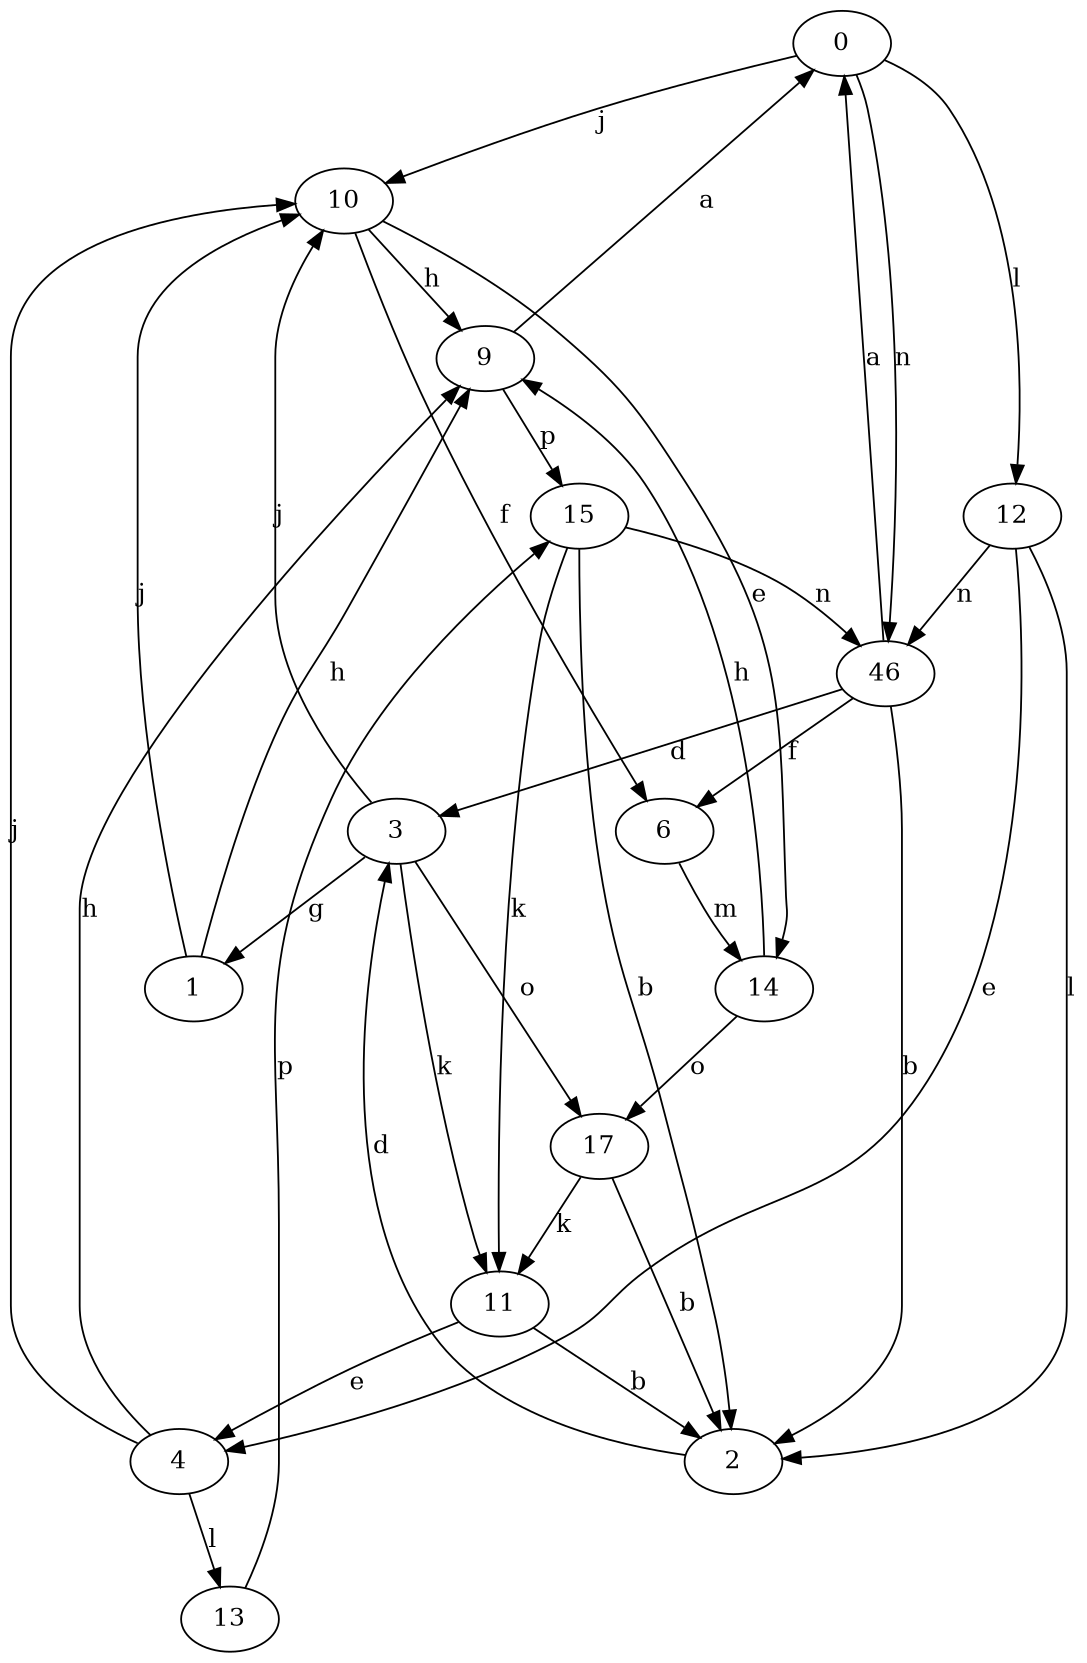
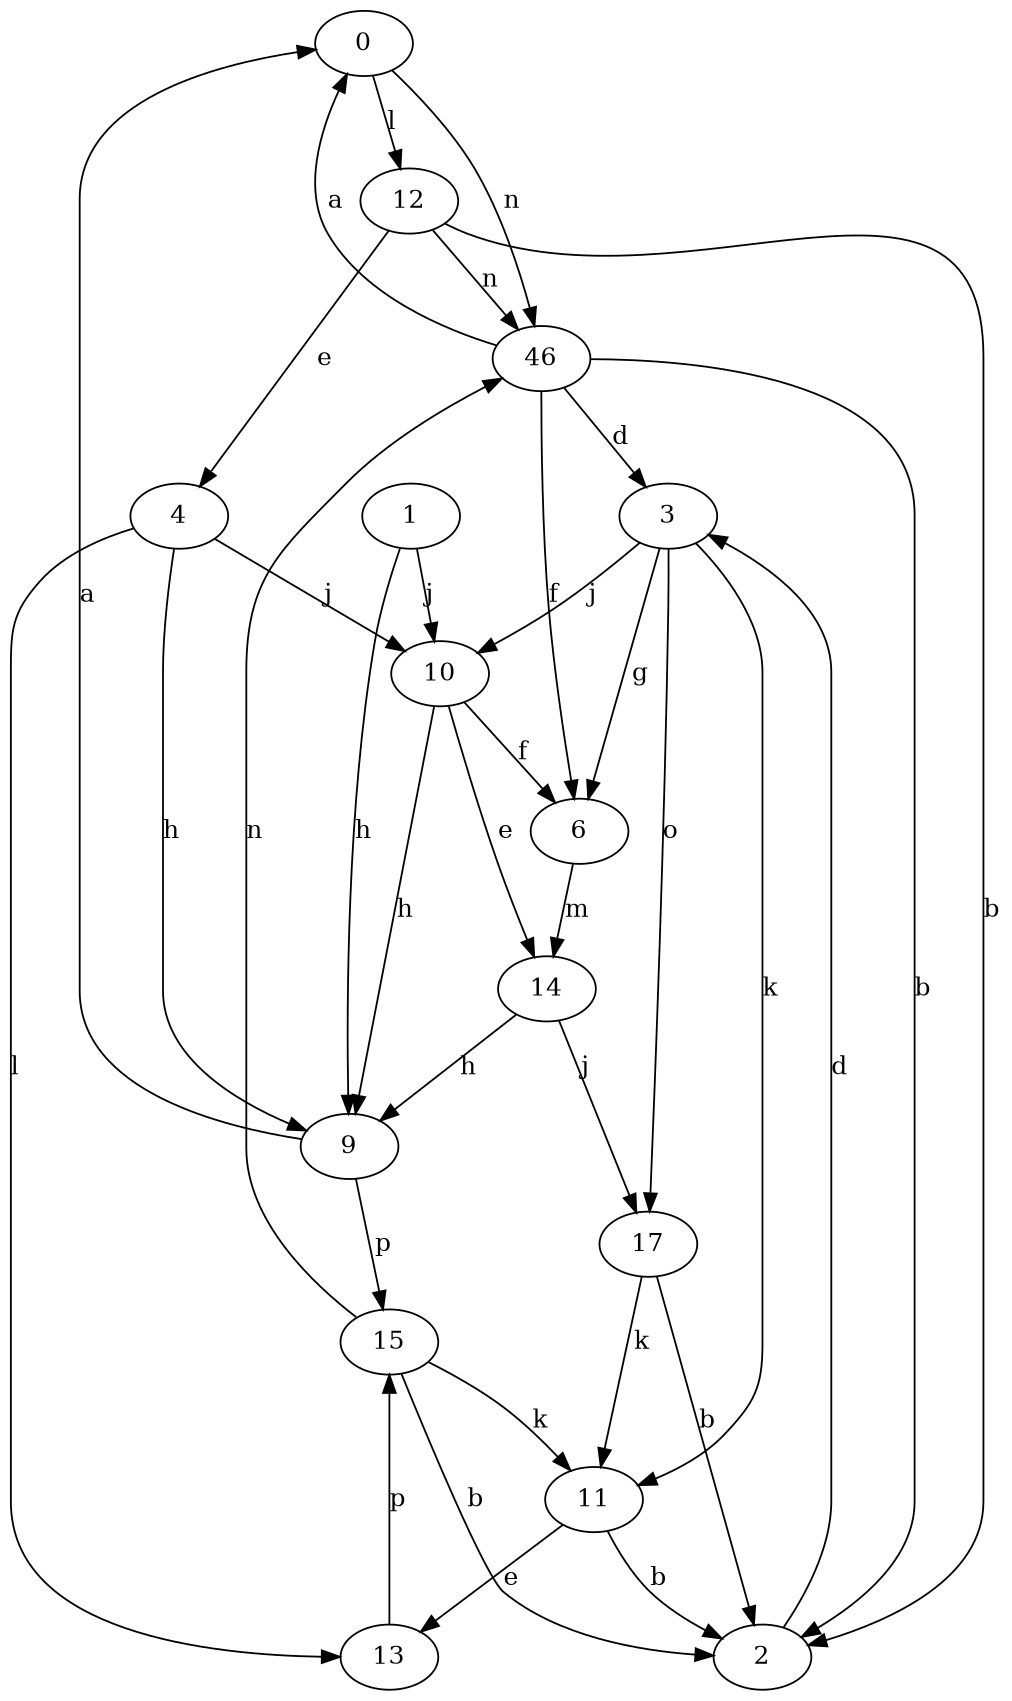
(598, 109) -> none
(306, 902) -> (626, 665)
(1071, 989) -> (992, 910)
(698, 1068) -> (586, 1068)
(343, 1372) -> (502, 1570)
